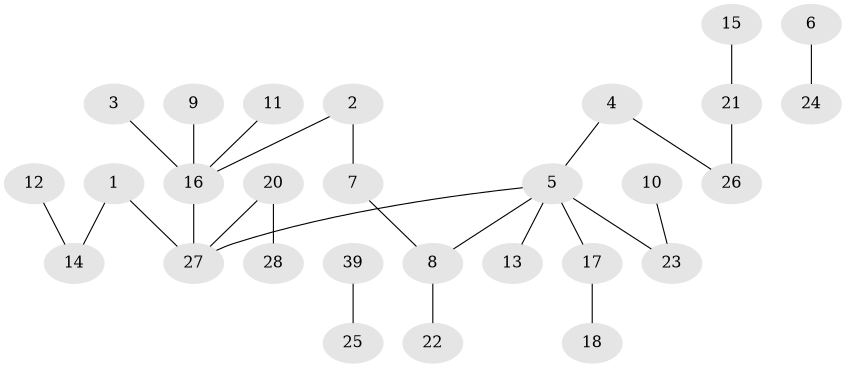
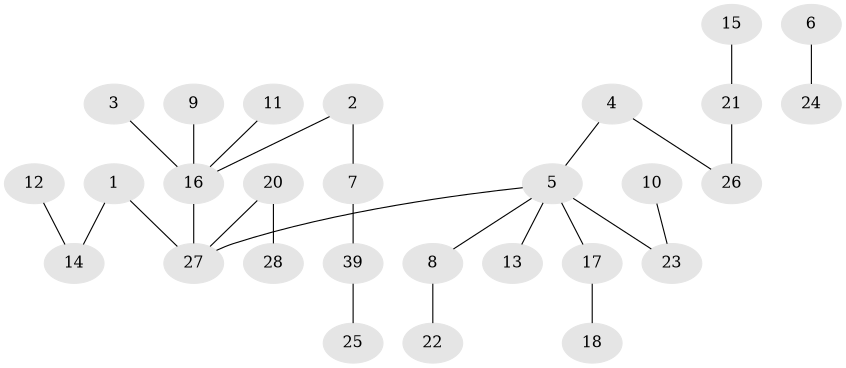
(393, 223) -> (353, 224)
